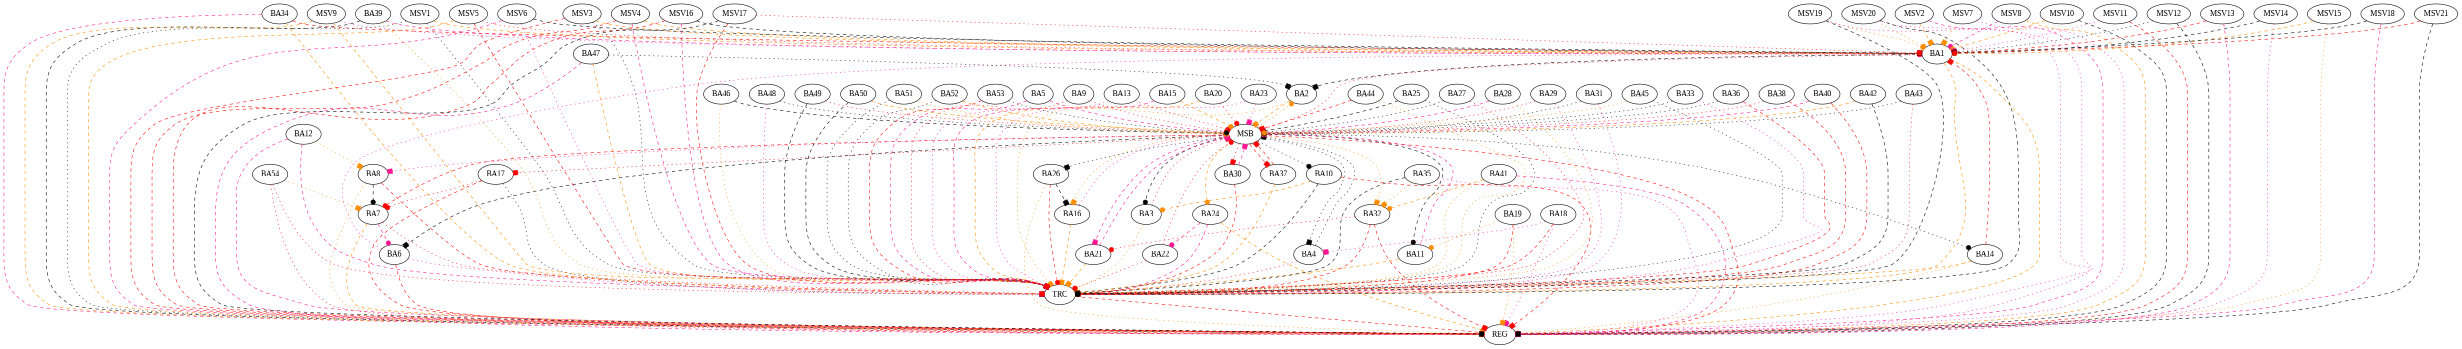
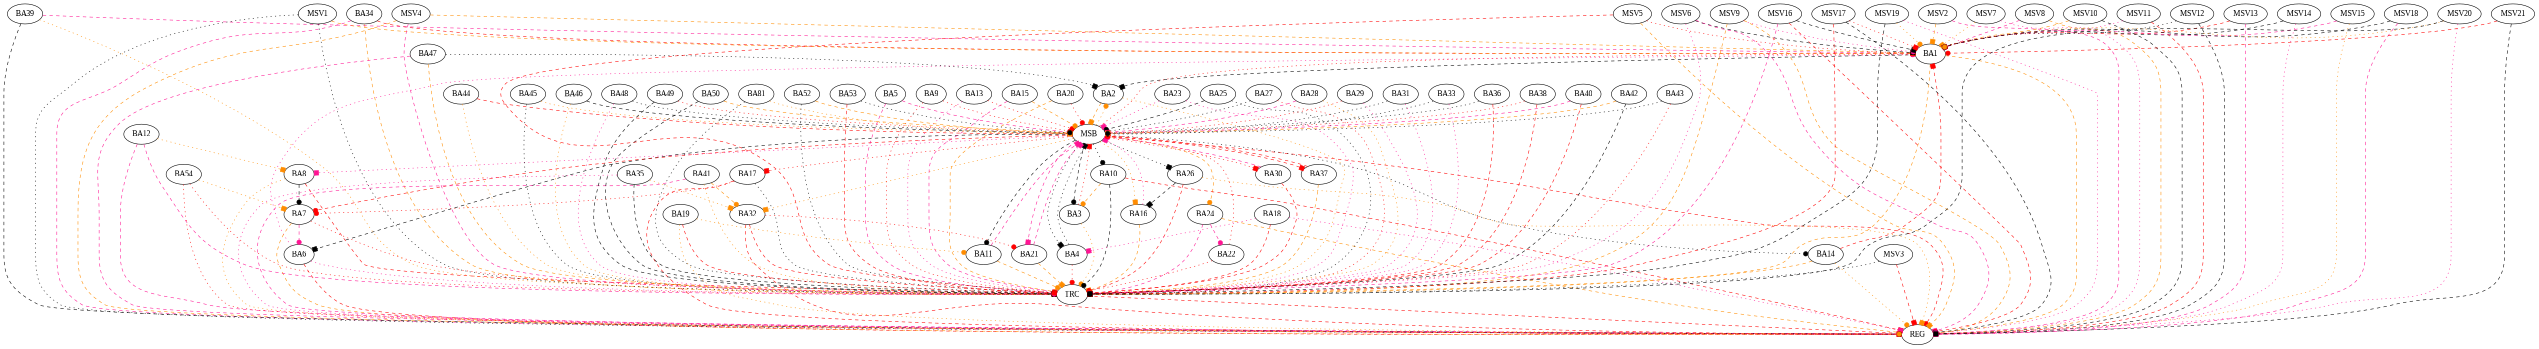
(2136, 47) -> (2142, 33)
(1256, 49) -> none
(904, 94) -> (756, 94)
(161, 291) -> (743, 326)
